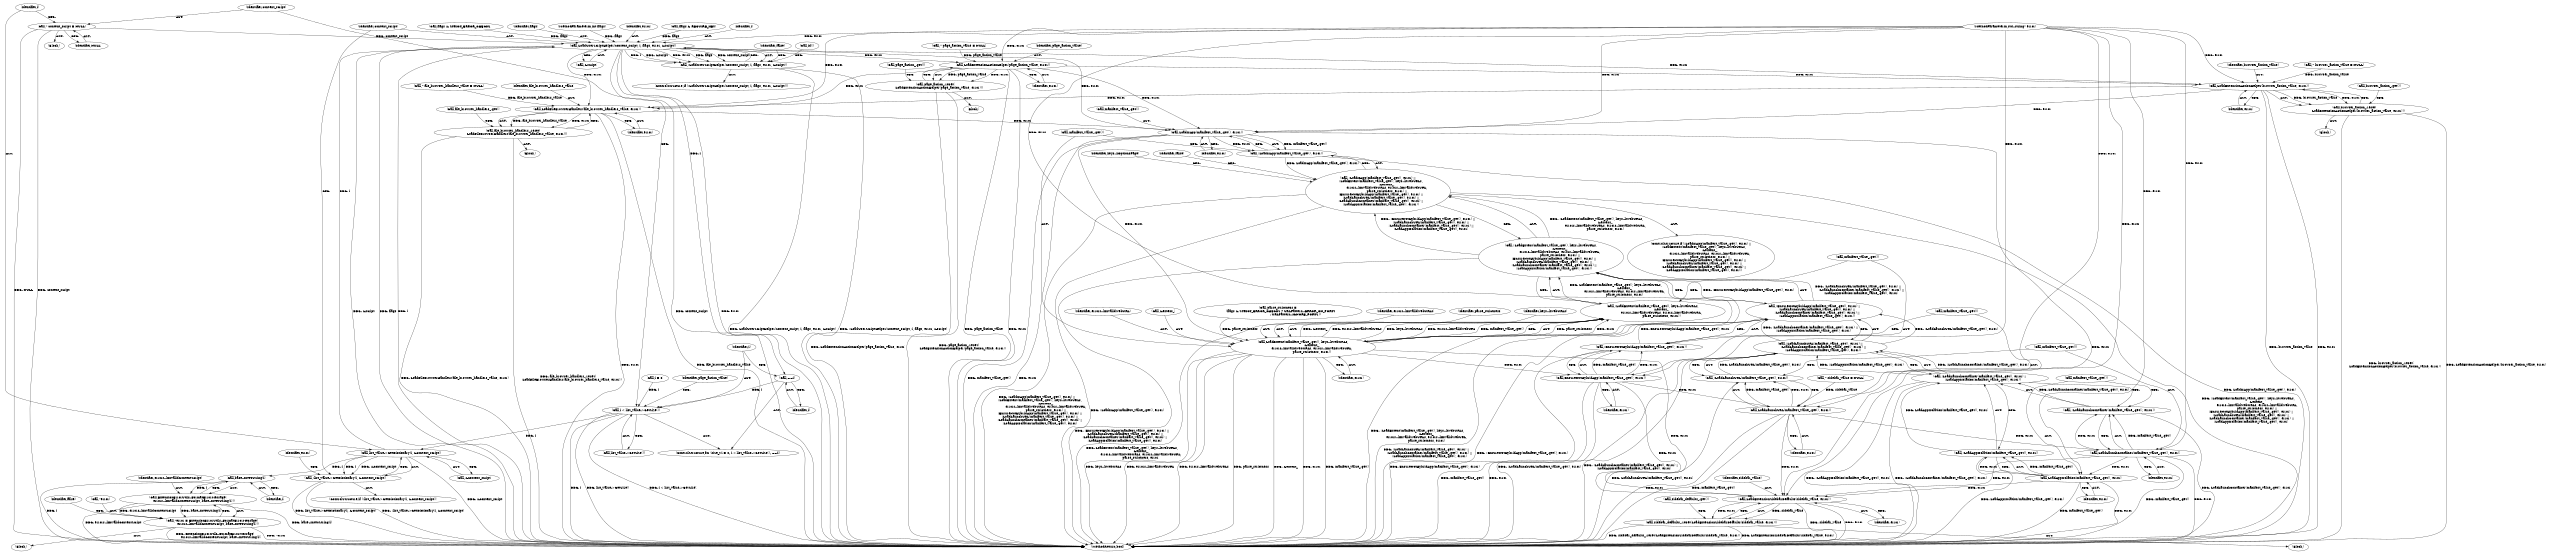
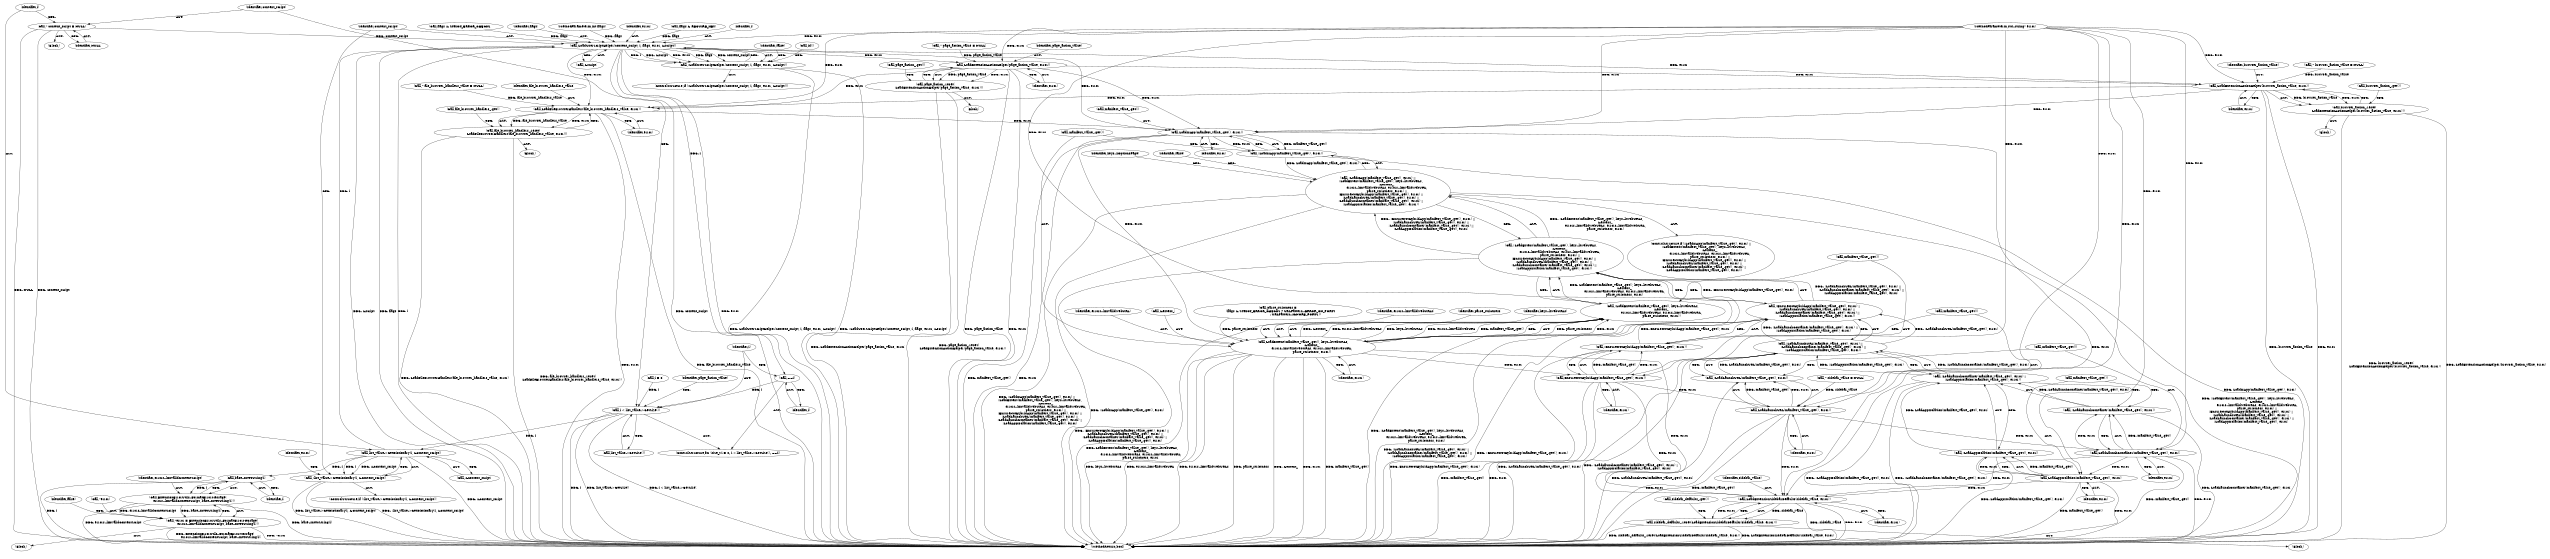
(1816, 390) -> (1816, 390)
